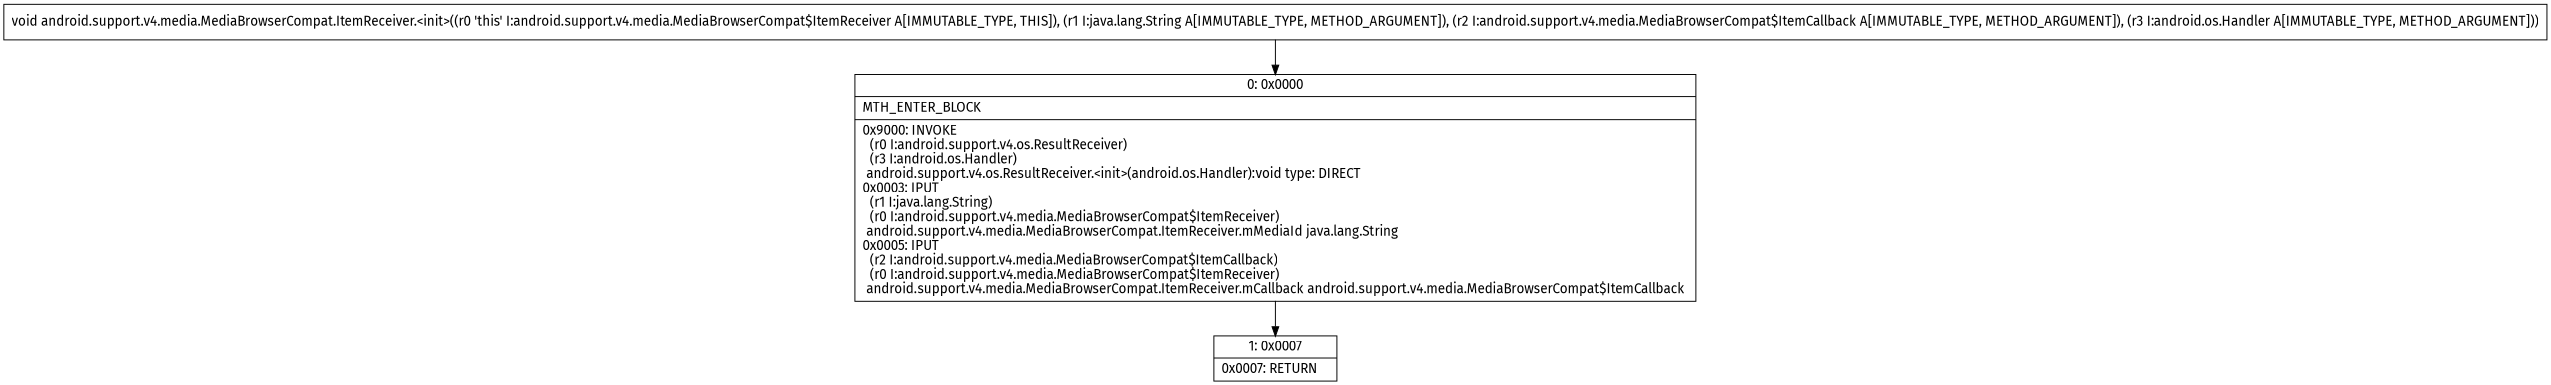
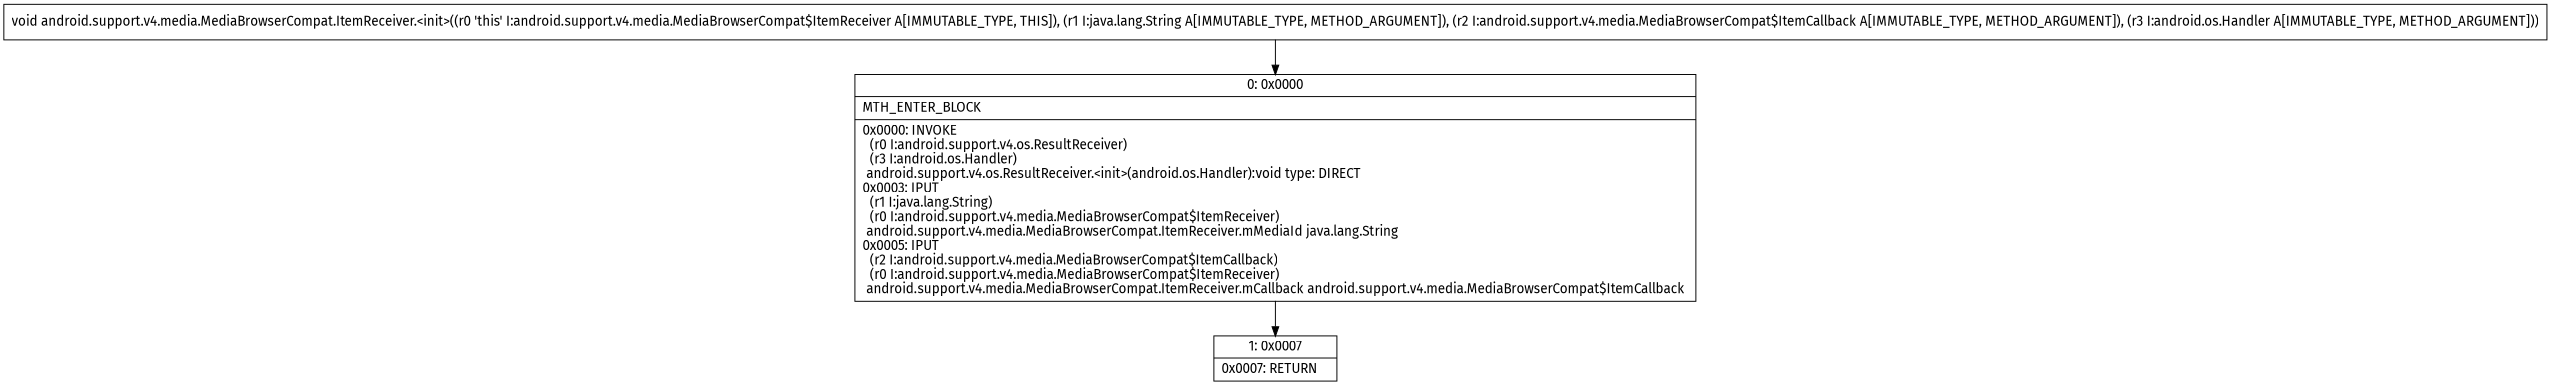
(914, 131) -> (914, 131)
